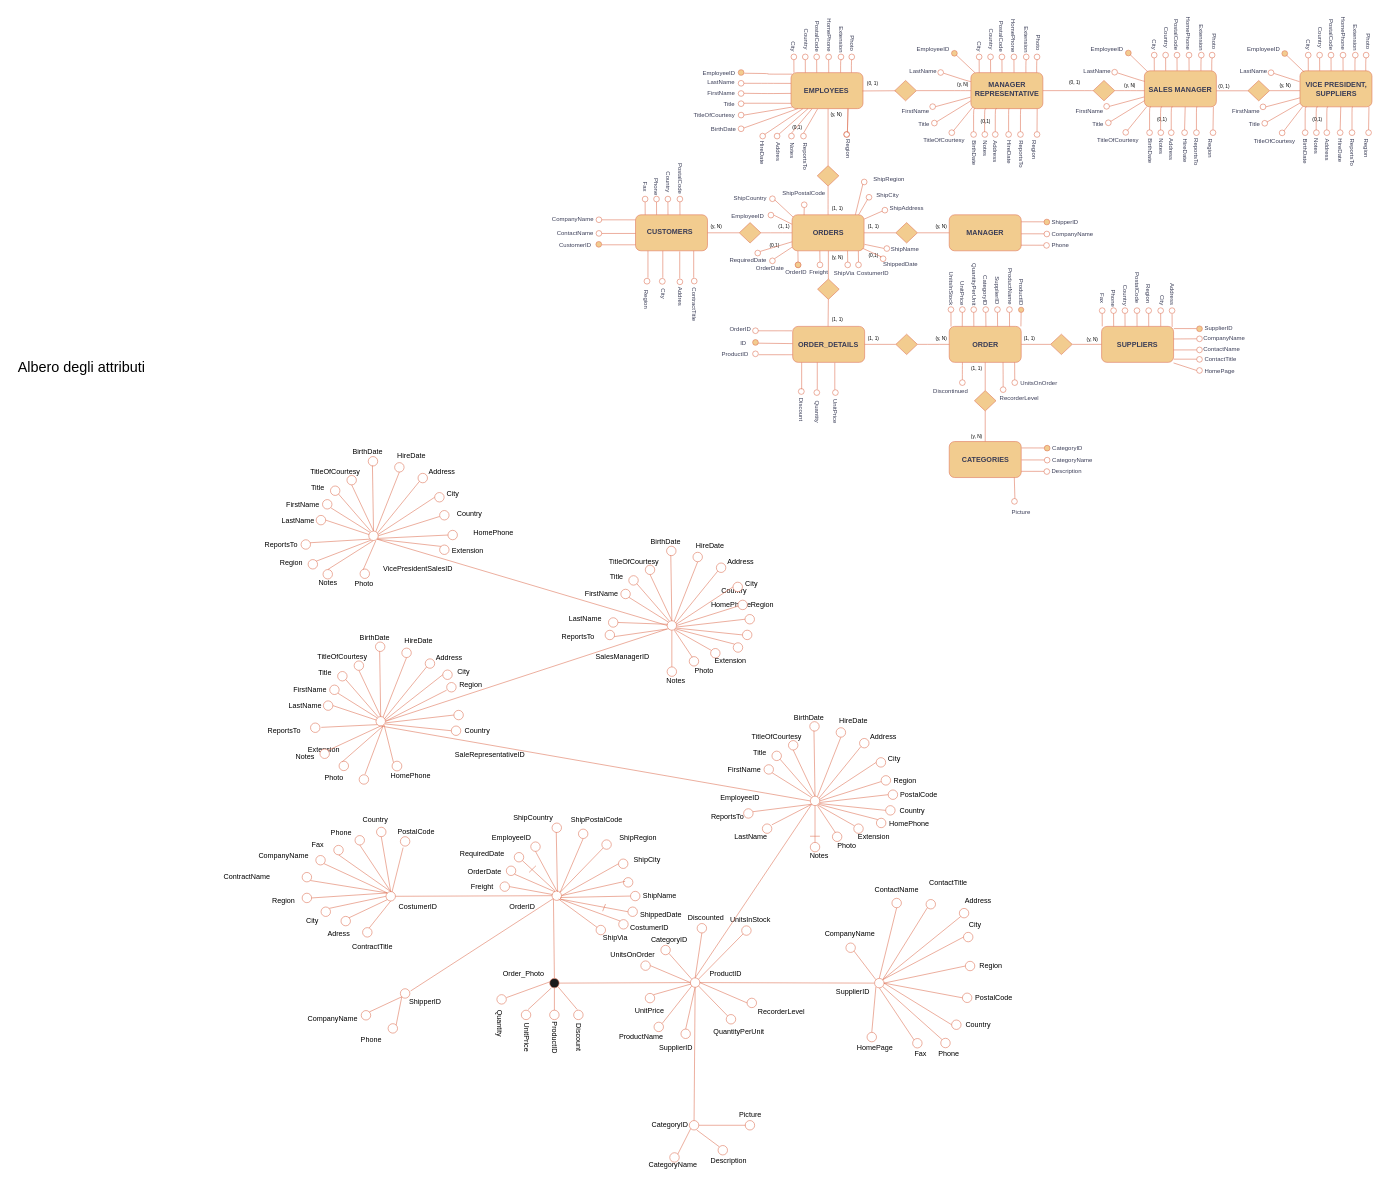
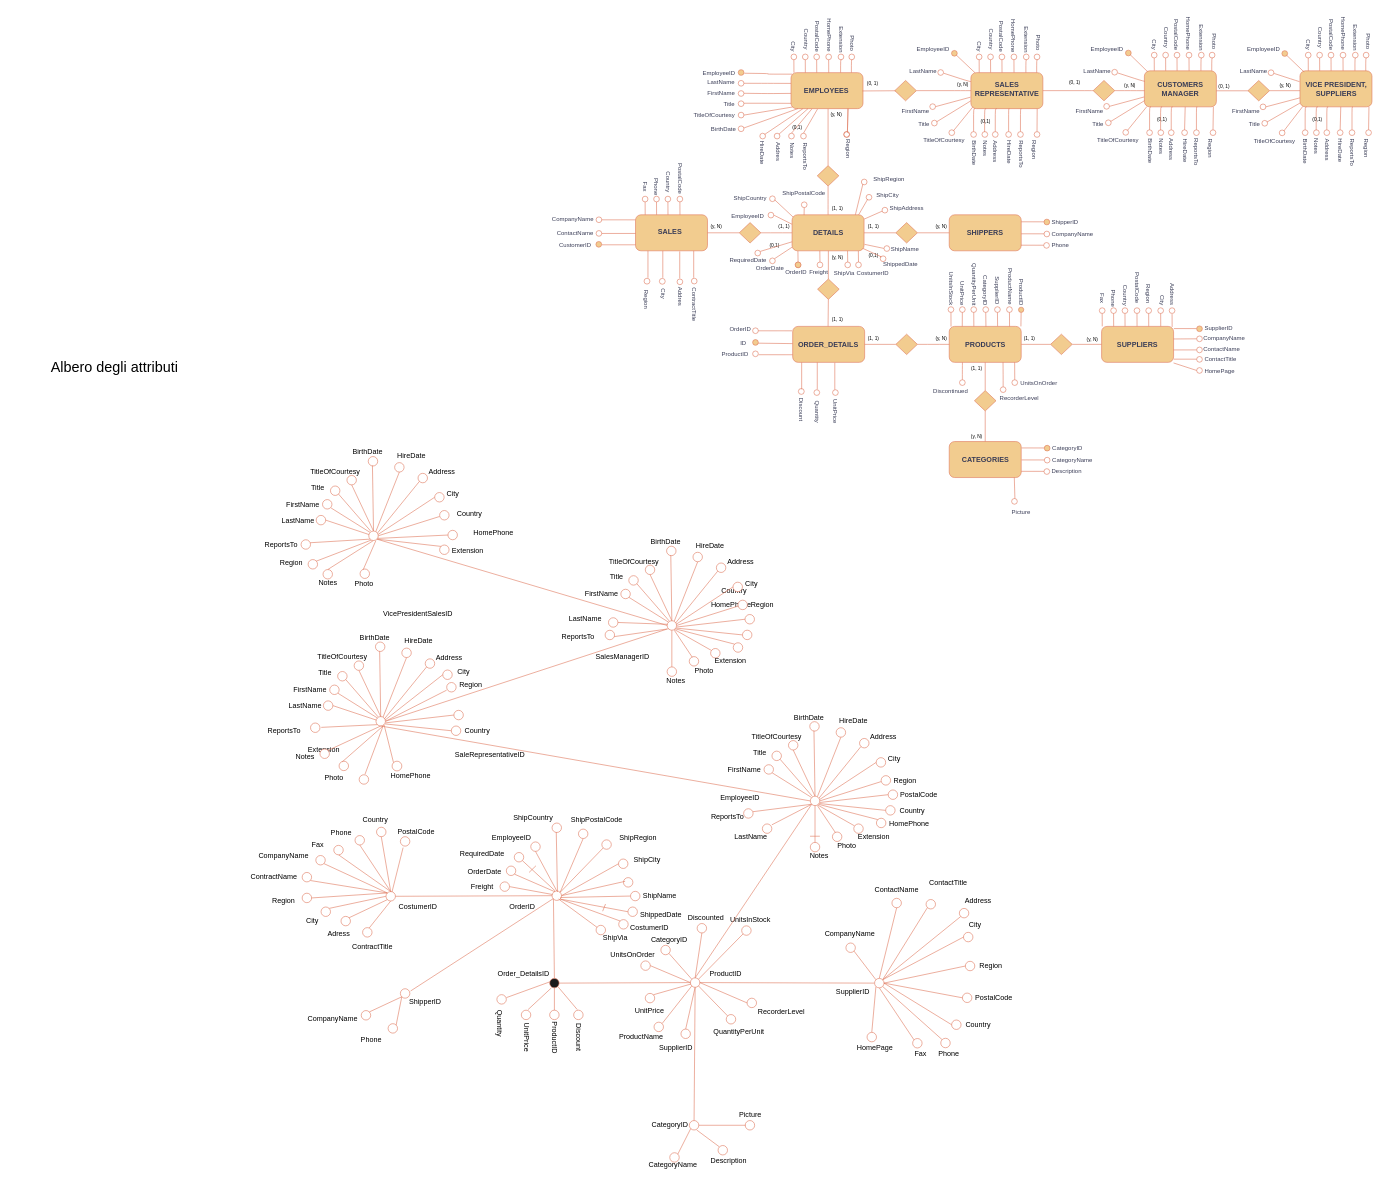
(1007, 89) -> (1007, 89)
(1181, 89) -> (1181, 89)
(670, 231) -> (670, 231)
(829, 233) -> (829, 233)
(986, 233) -> (986, 233)
(986, 345) -> (986, 345)
(81, 367) -> (114, 367)
(418, 568) -> (418, 613)
(247, 877) -> (274, 877)
(524, 974) -> (524, 974)
